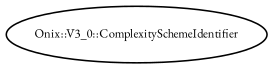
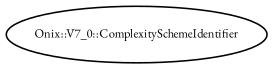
(137, 35) -> (137, 35)
